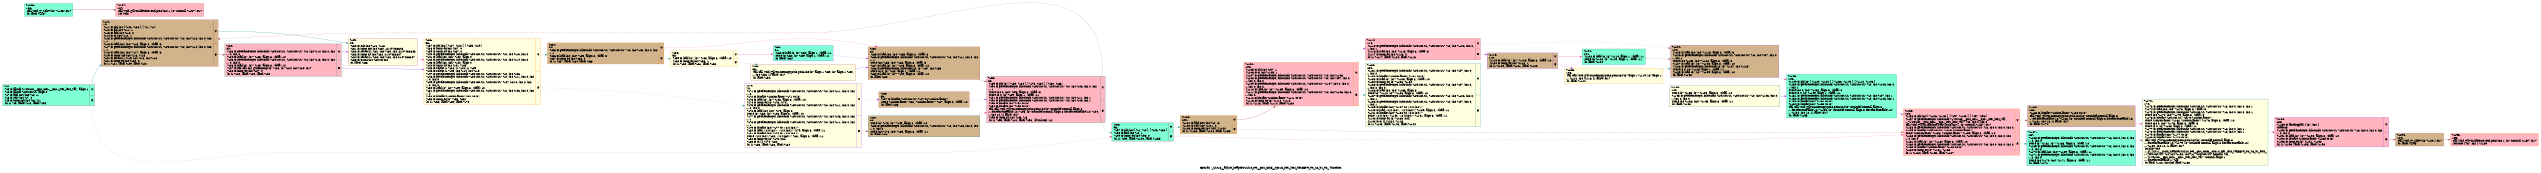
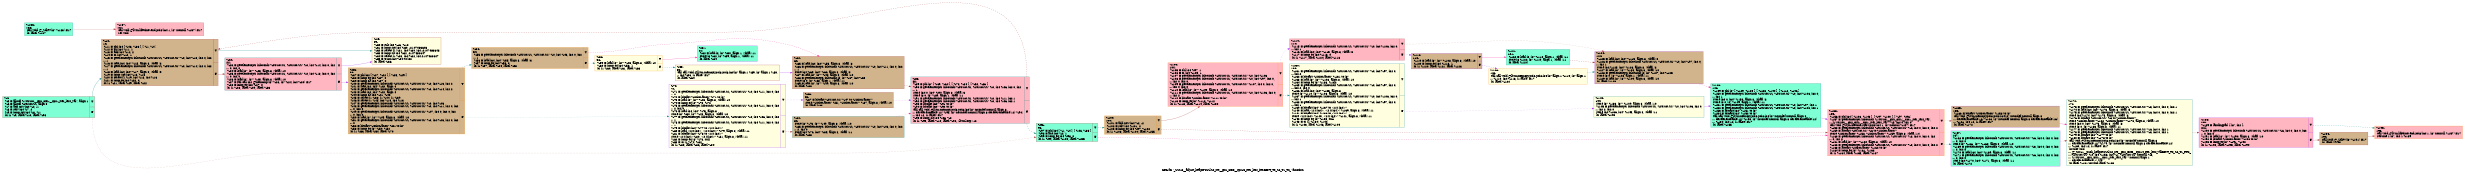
(850, 57) -> none
(420, 59) -> none
(482, 71) -> (406, 101)
none -> (1498, 111)
none -> (2343, 126)
(2282, 128) -> (2204, 128)
